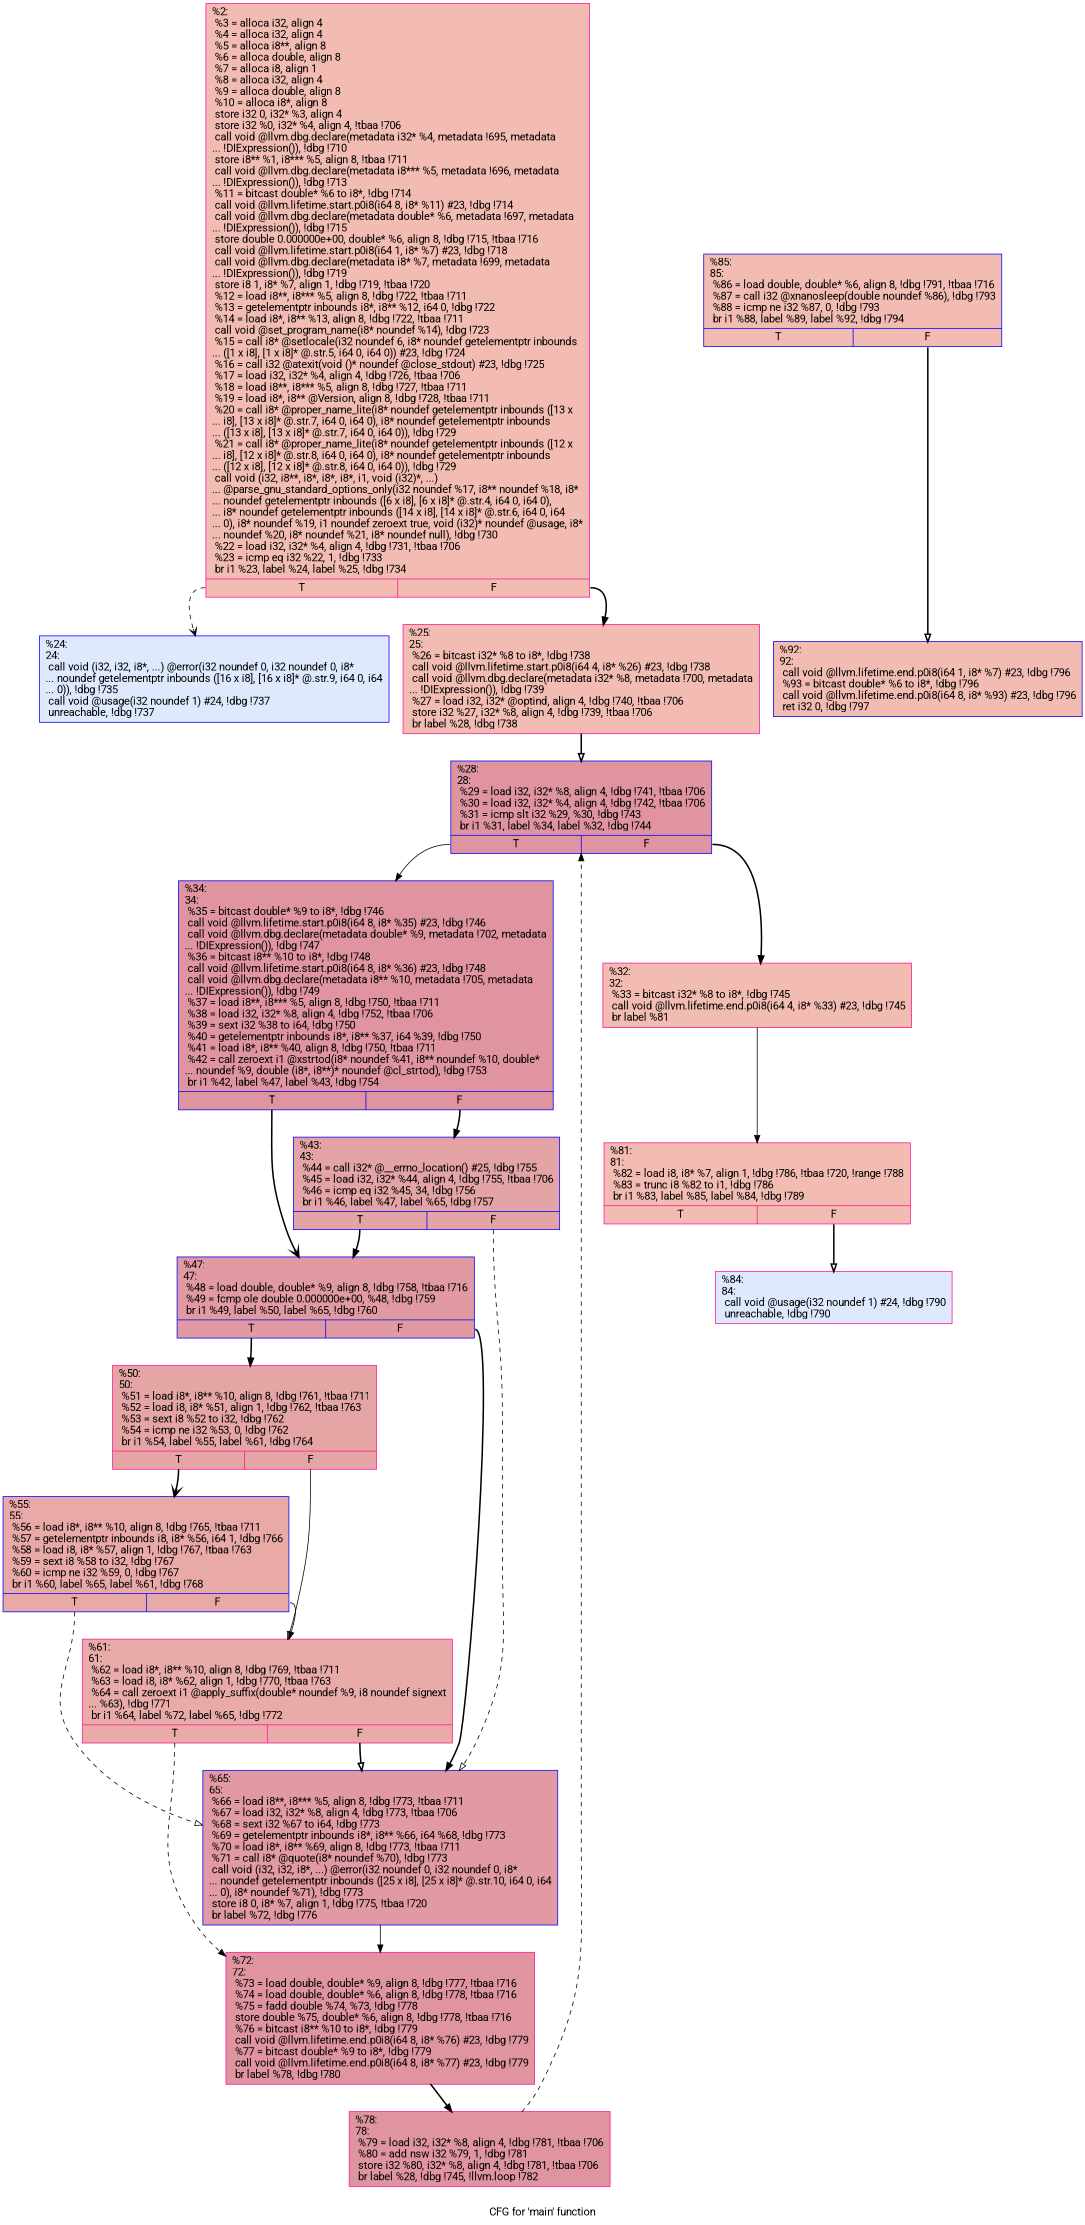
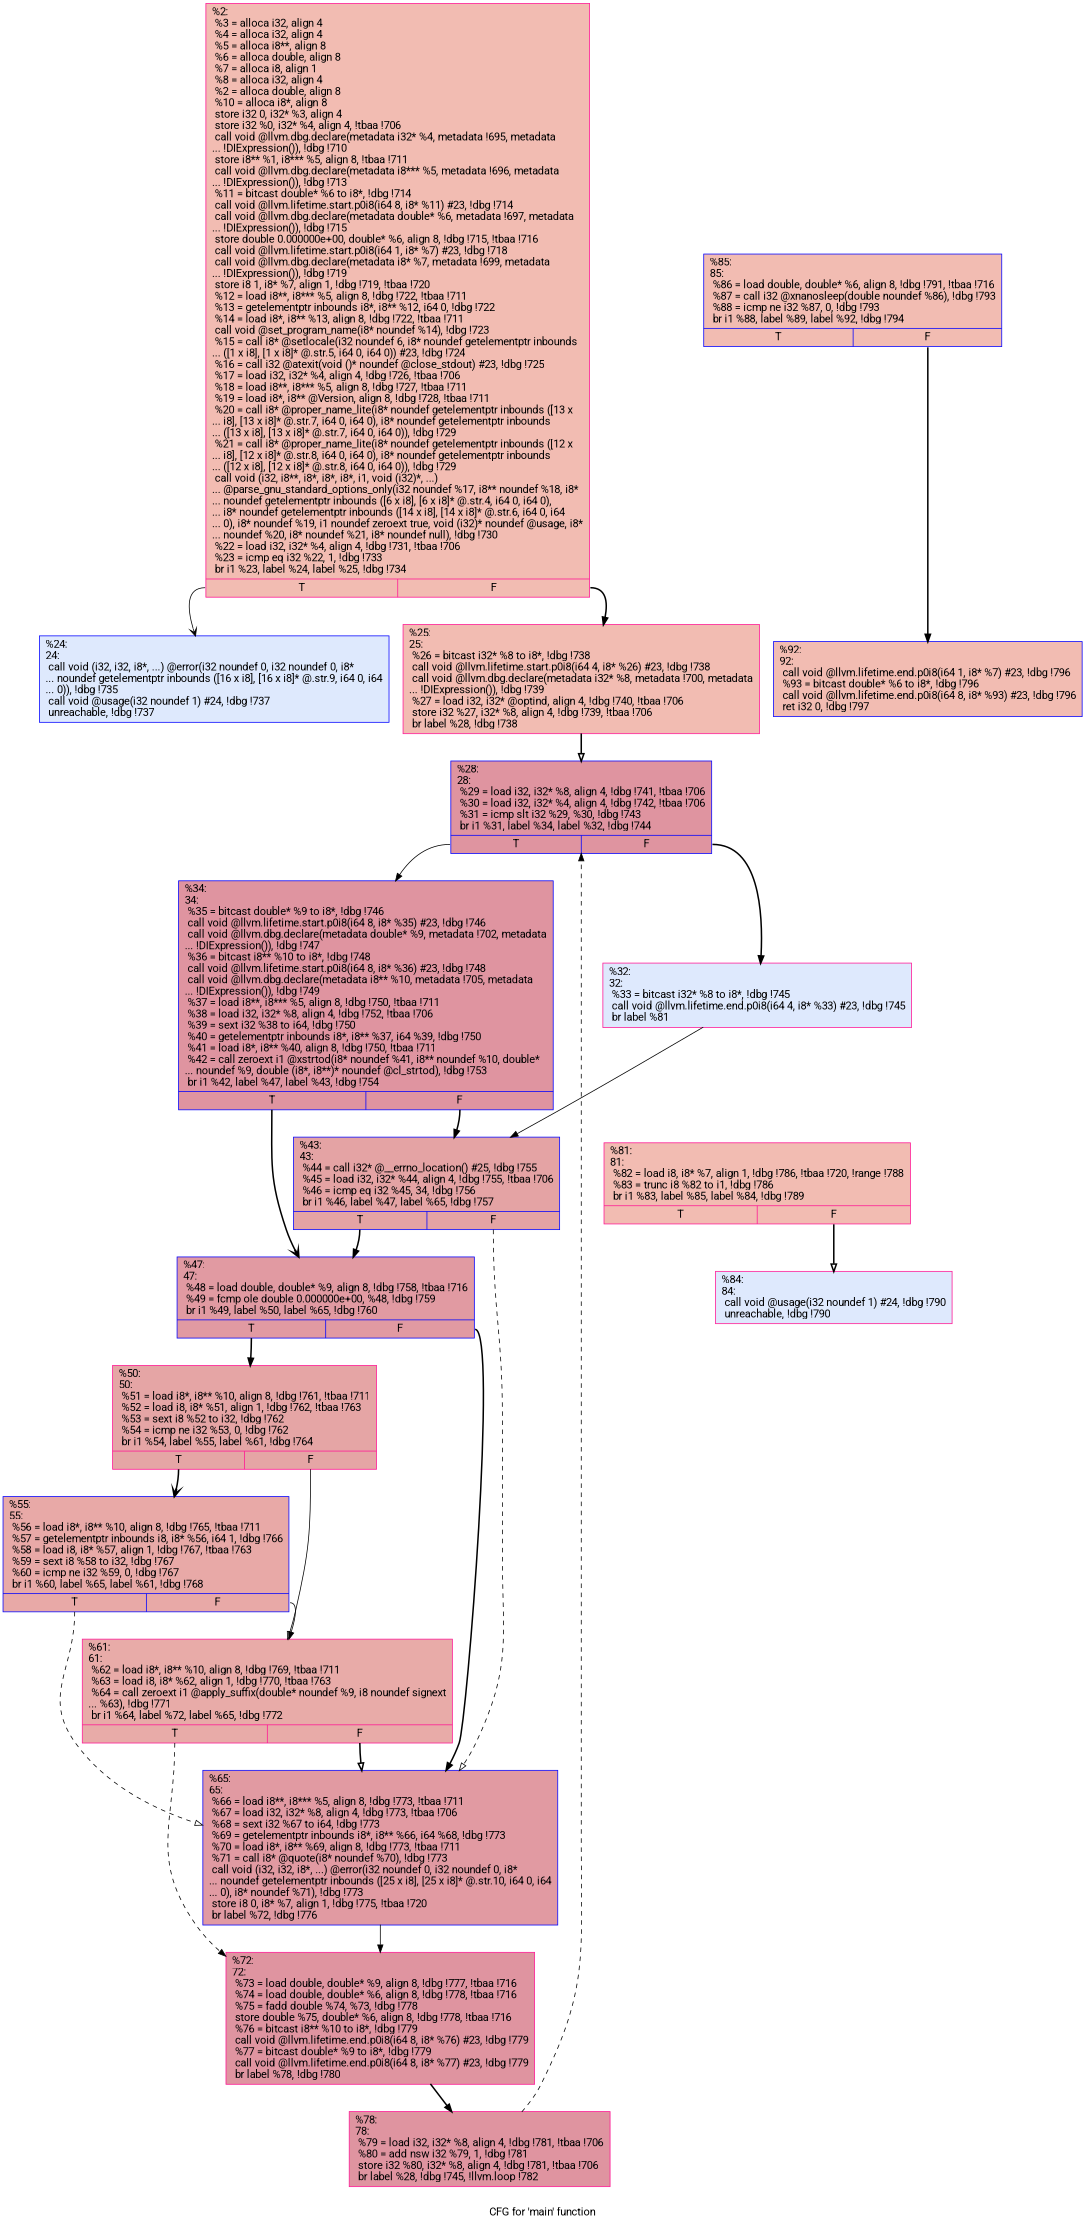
(276, 92) -> (276, 92)
(928, 491) -> (928, 491)
(189, 604) -> (189, 604)
(757, 995) -> (757, 995)
(757, 1081) -> (611, 1081)
